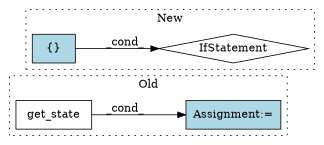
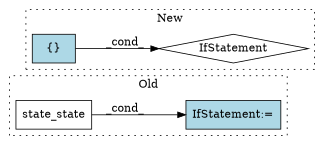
(54, 115) -> (54, 115)
(233, 115) -> (233, 115)
